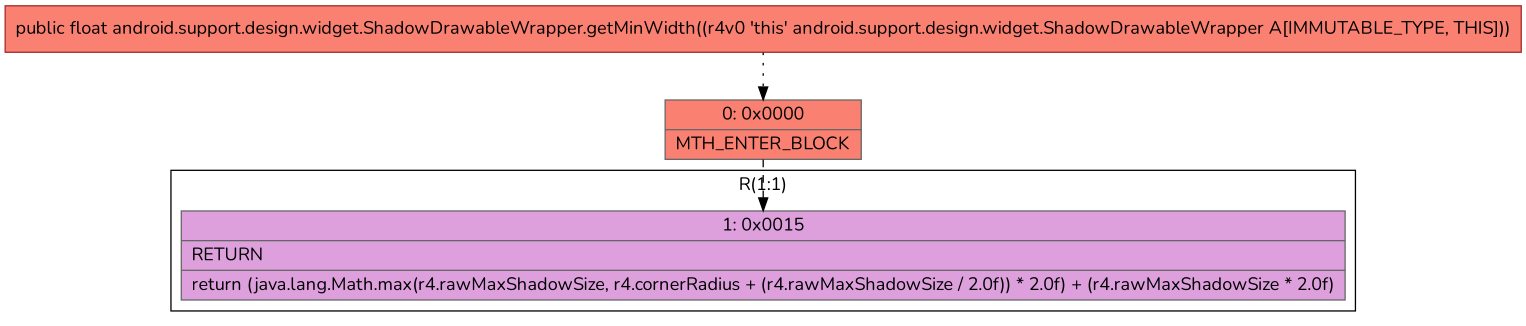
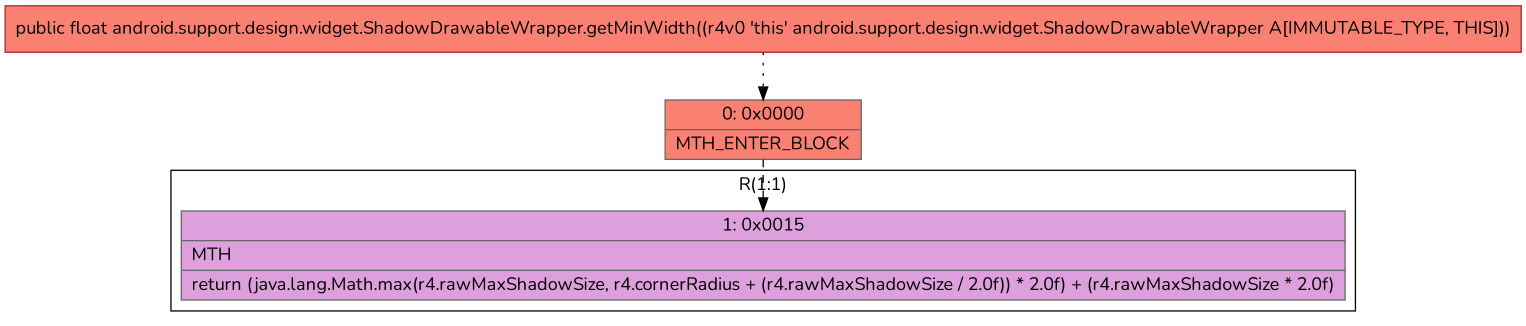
(228, 255) -> (212, 255)
